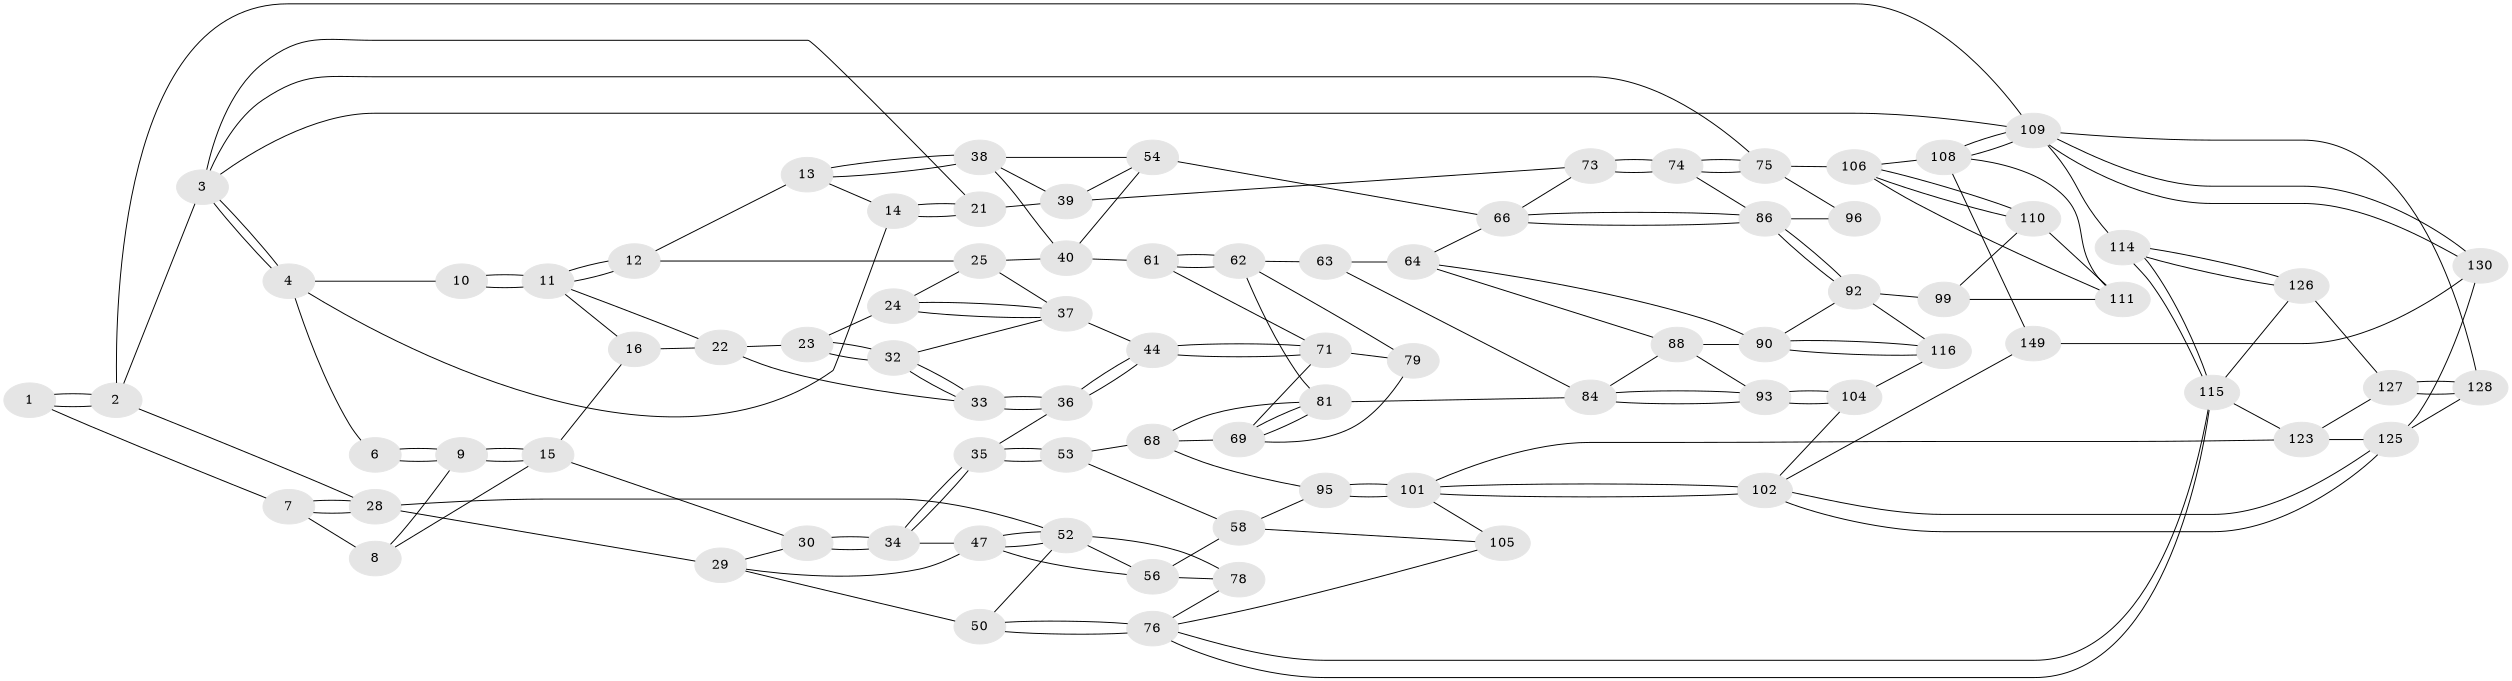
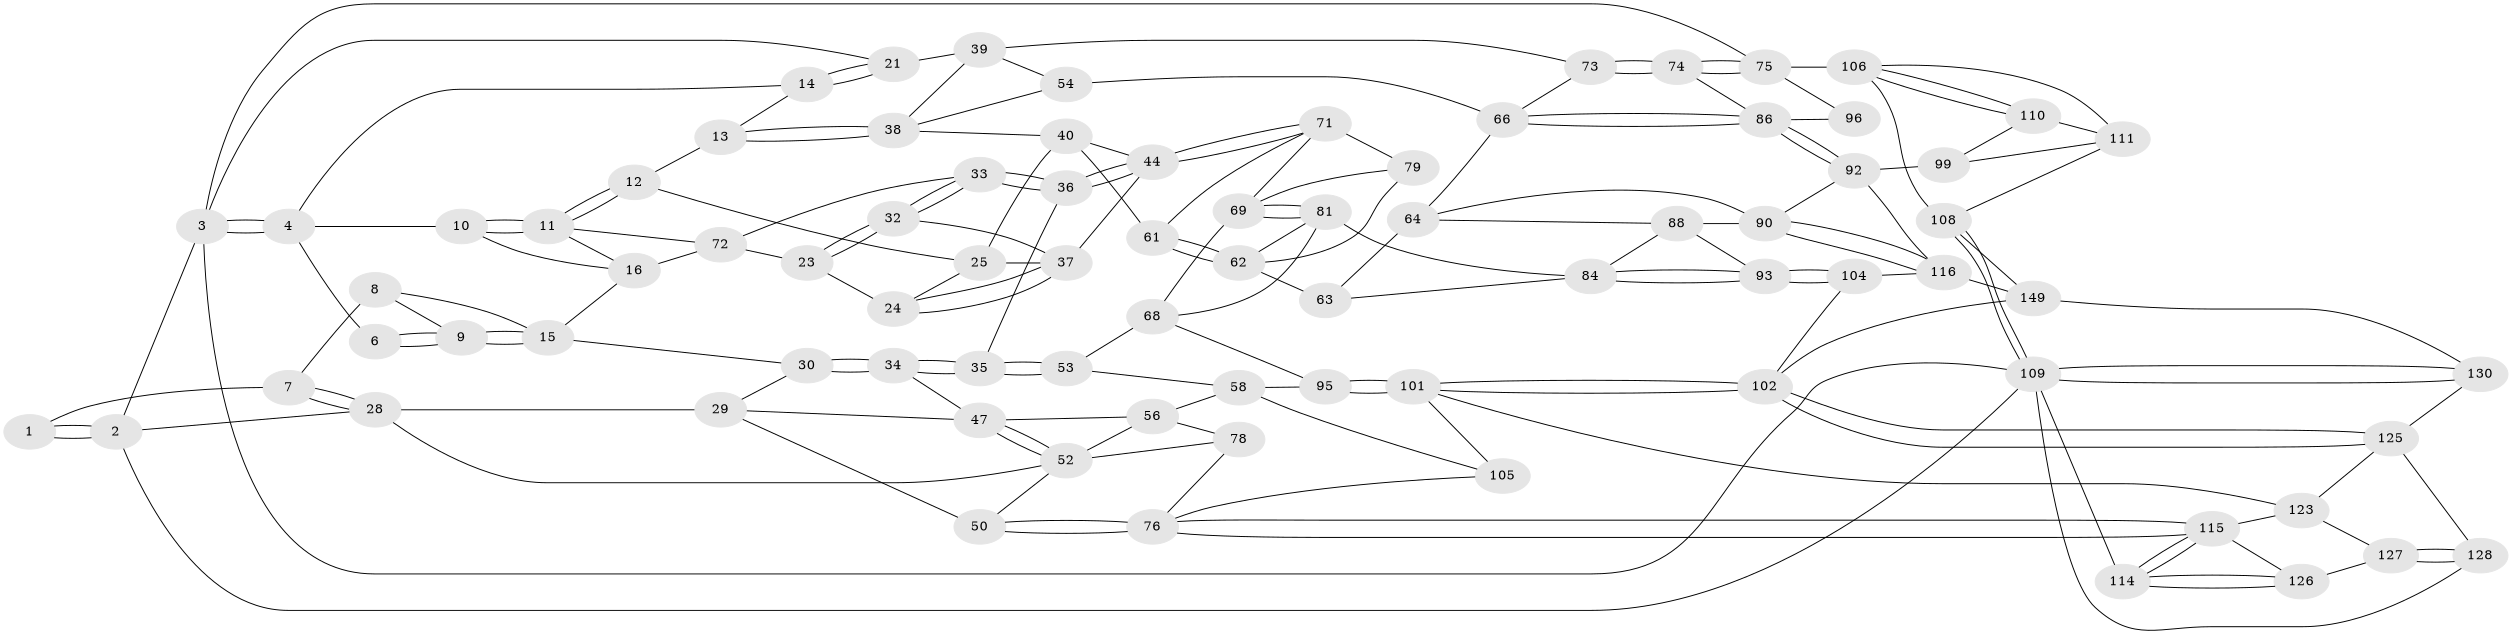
(1109, 208) -> (1110, 149)
none -> (544, 258)
none -> (1980, 283)
(721, 347) -> (721, 245)
